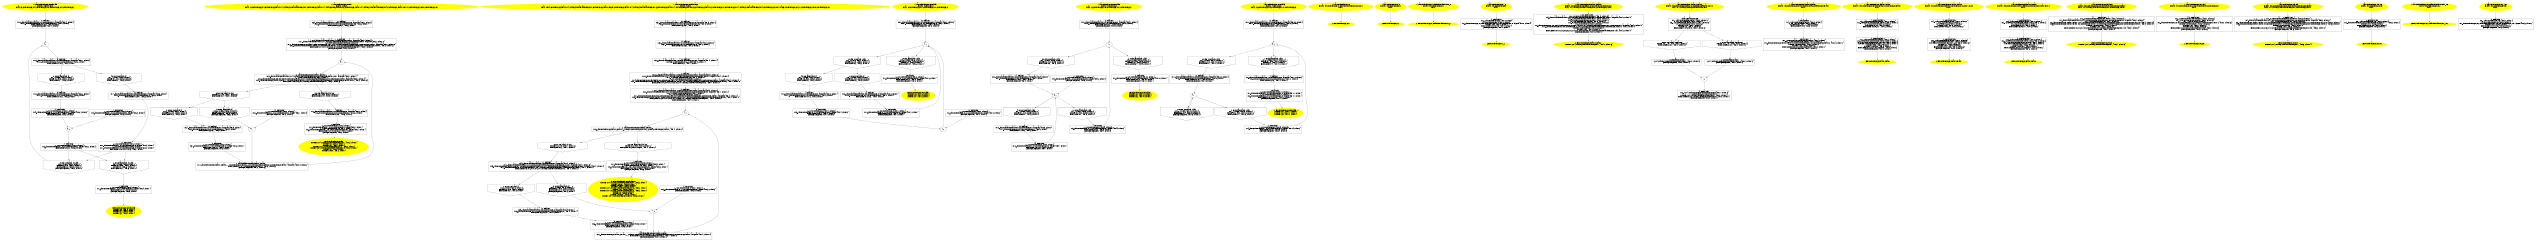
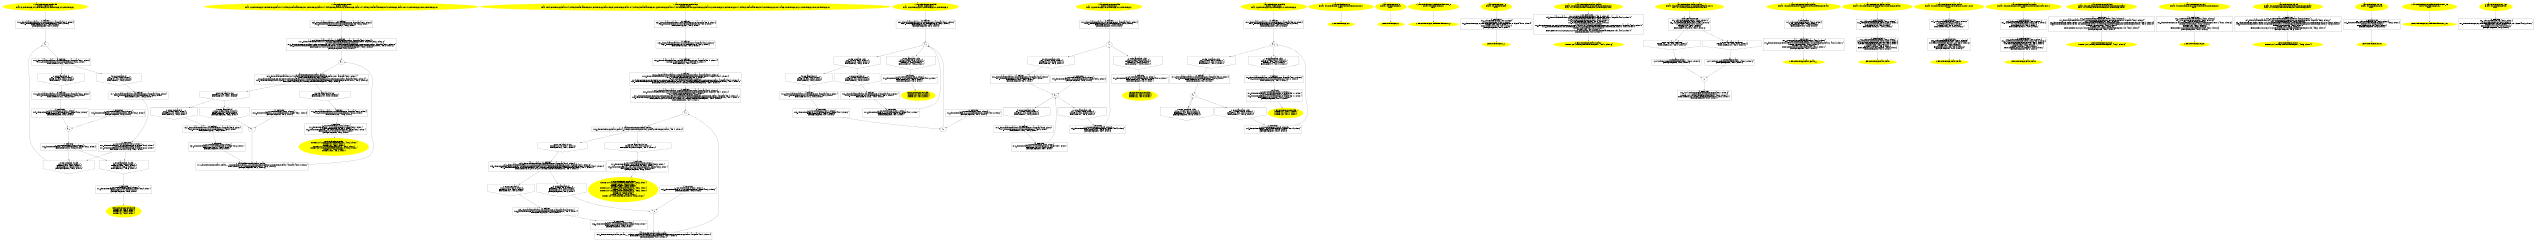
none -> (1804, 62)
